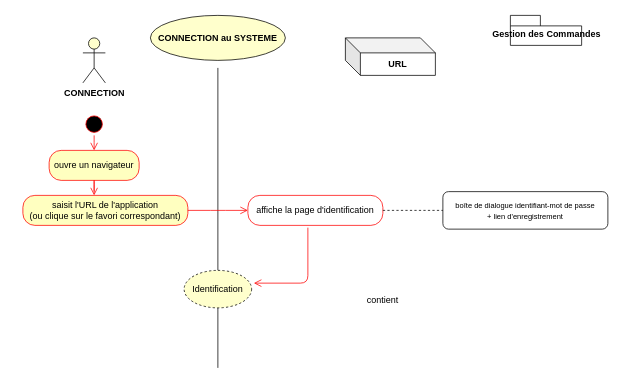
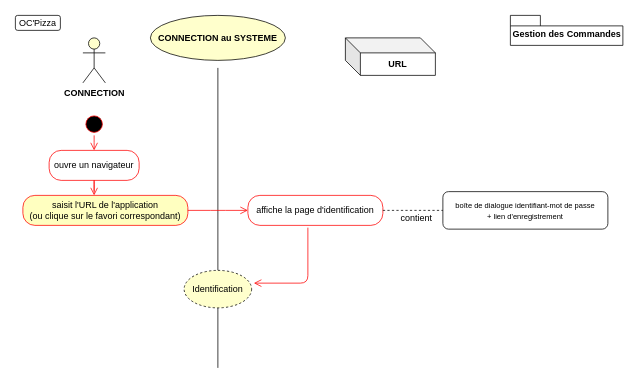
none -> (38, 23)
(546, 30) -> (567, 30)
(94, 165) -> (94, 165)
(383, 300) -> (417, 218)
